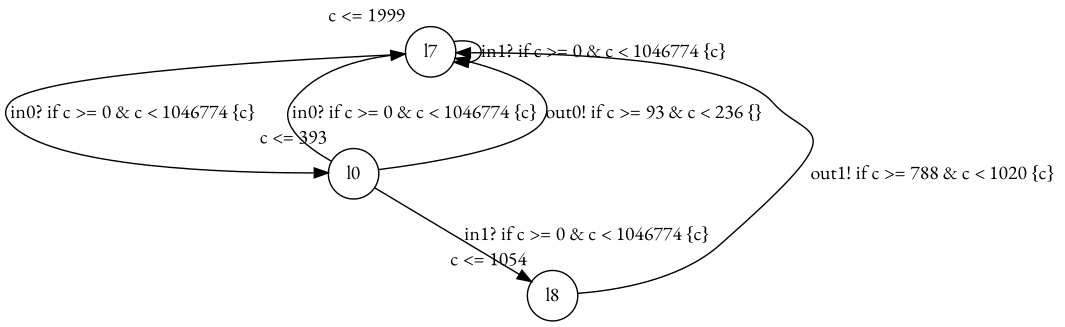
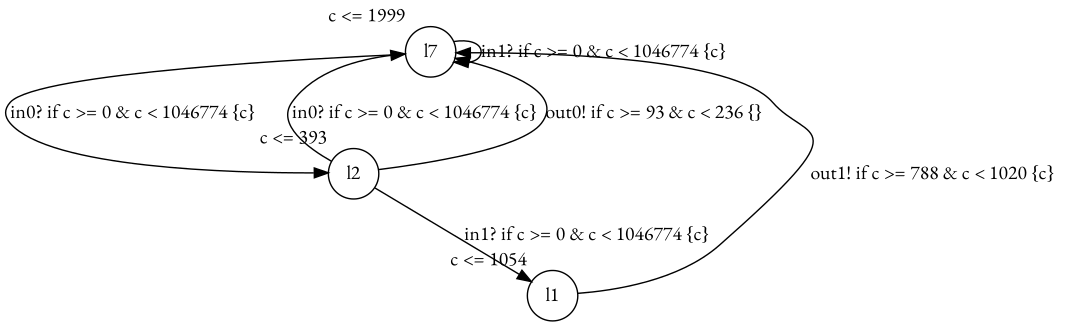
(354, 174) -> (354, 174)
(553, 296) -> (553, 296)
